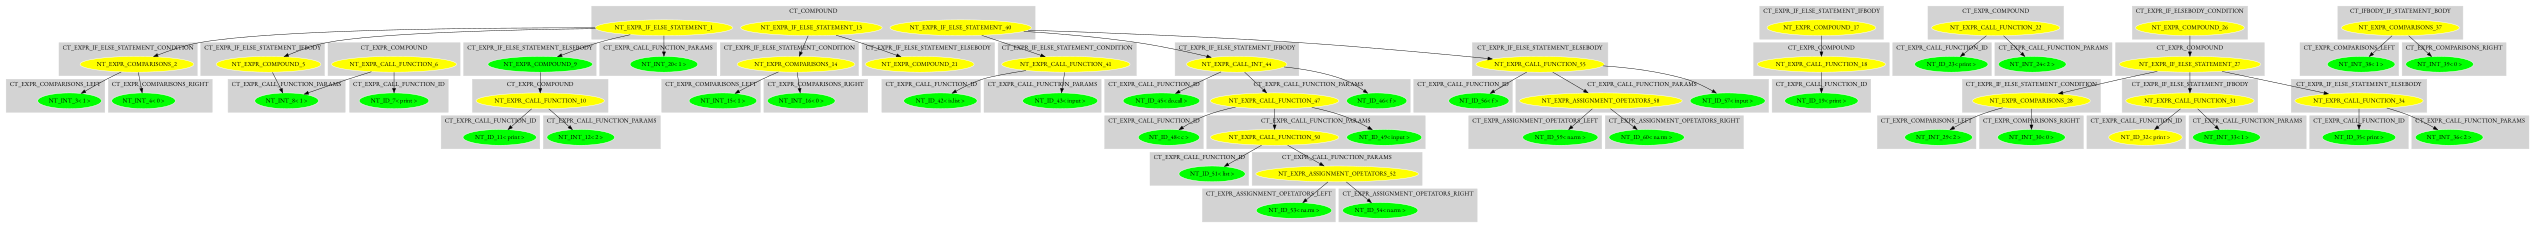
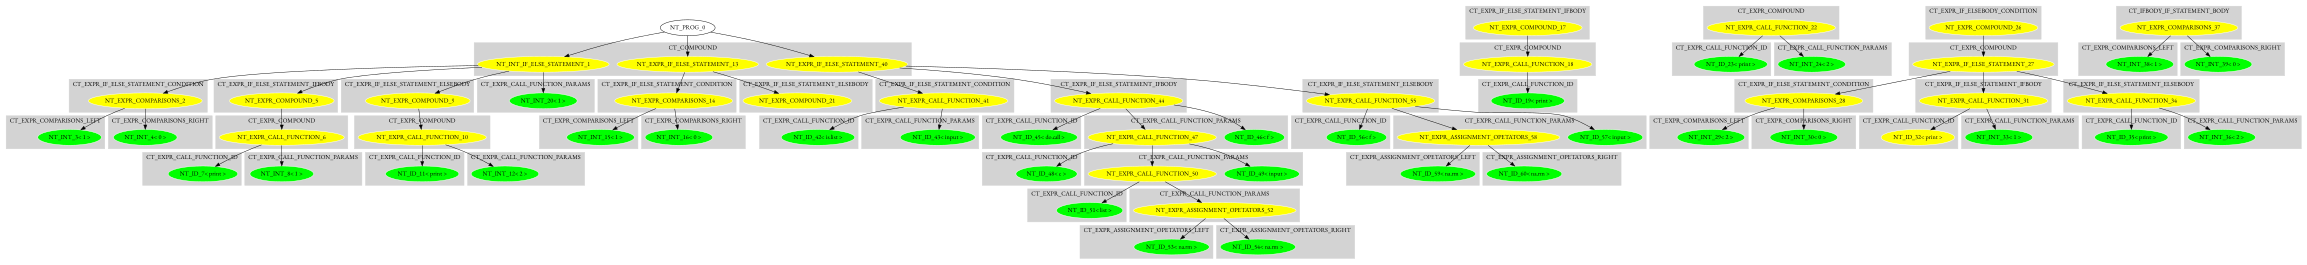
(664, 28) -> (543, 64)
none -> (688, 28)
(540, 64) -> (418, 101)
(1237, 64) -> (1119, 101)
(277, 82) -> (282, 119)
